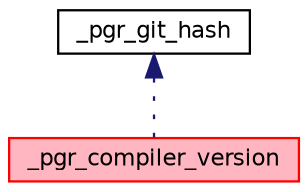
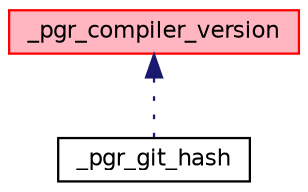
(154, 108) -> (154, 108)
